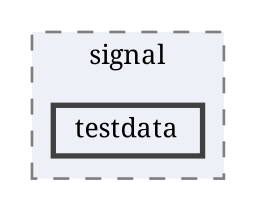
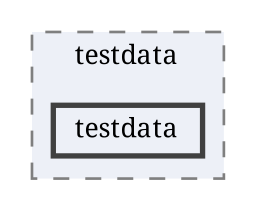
(128, 57) -> (128, 57)
